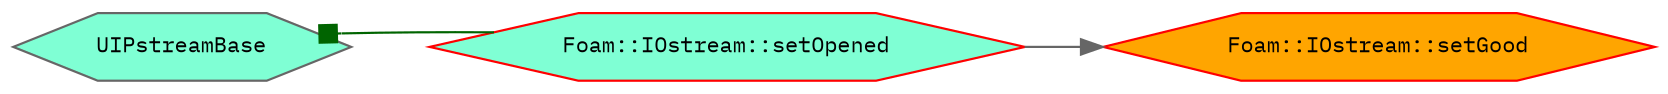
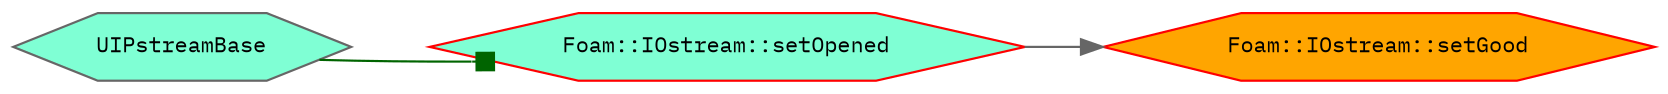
(418, 32) -> (395, 61)
